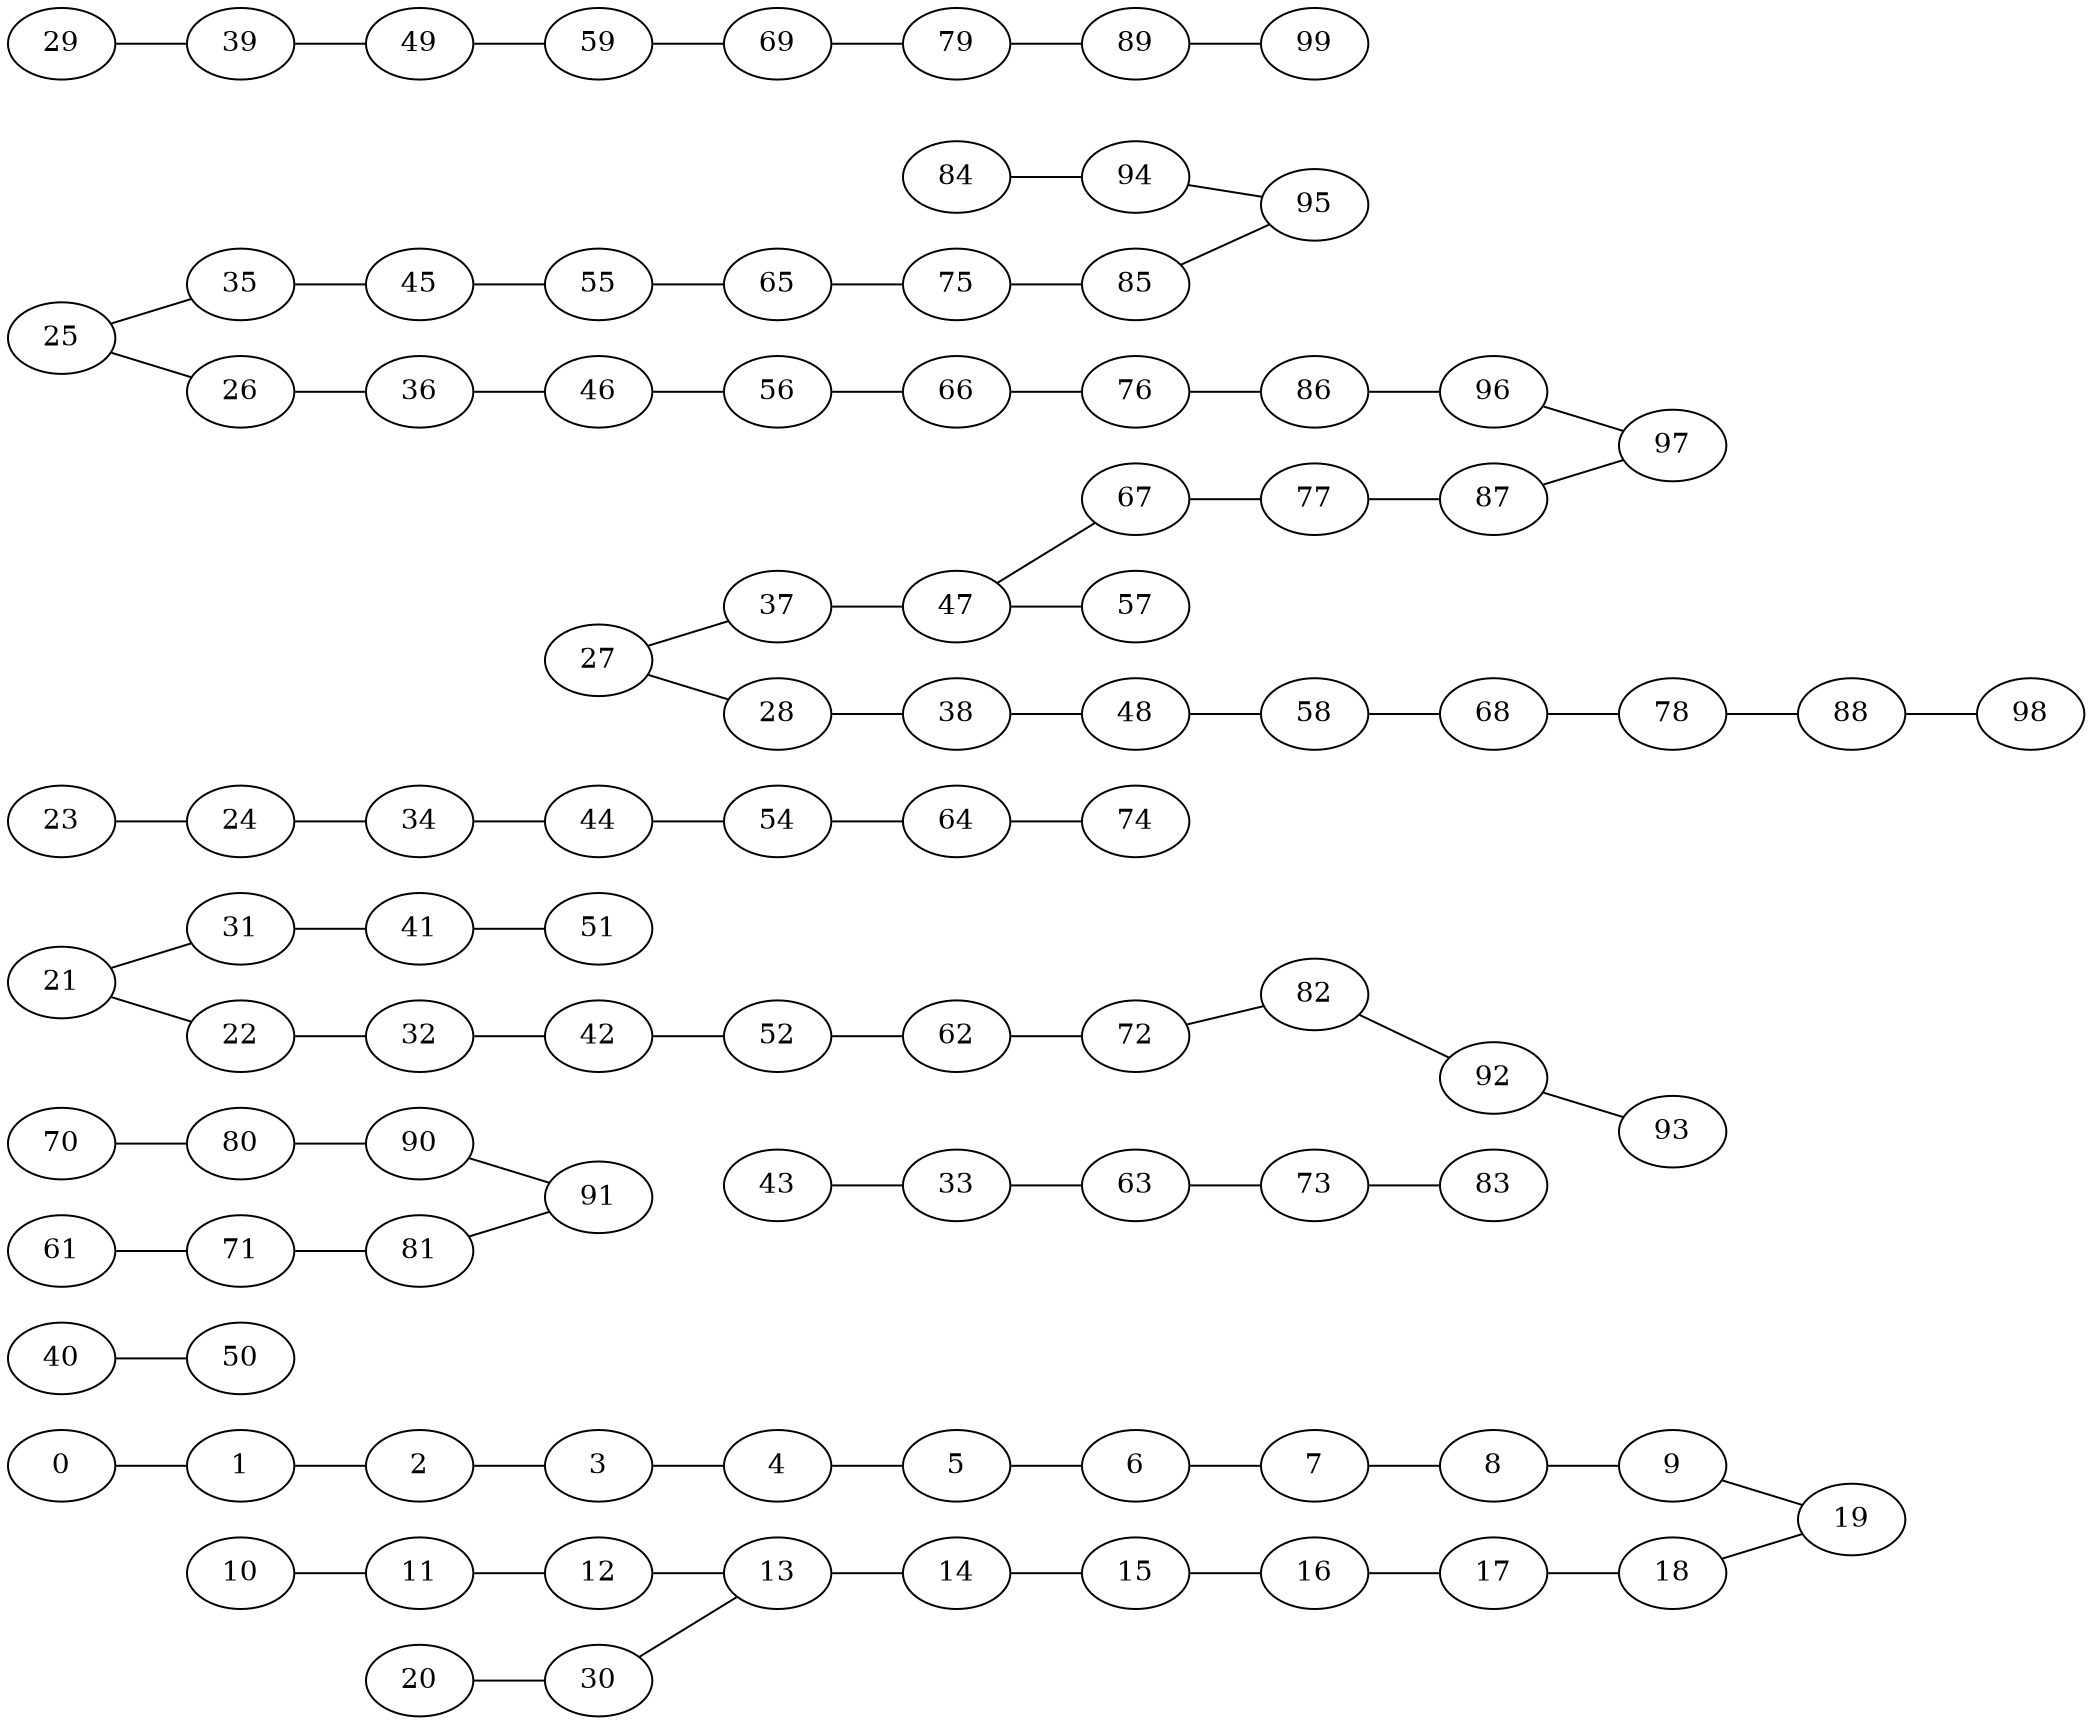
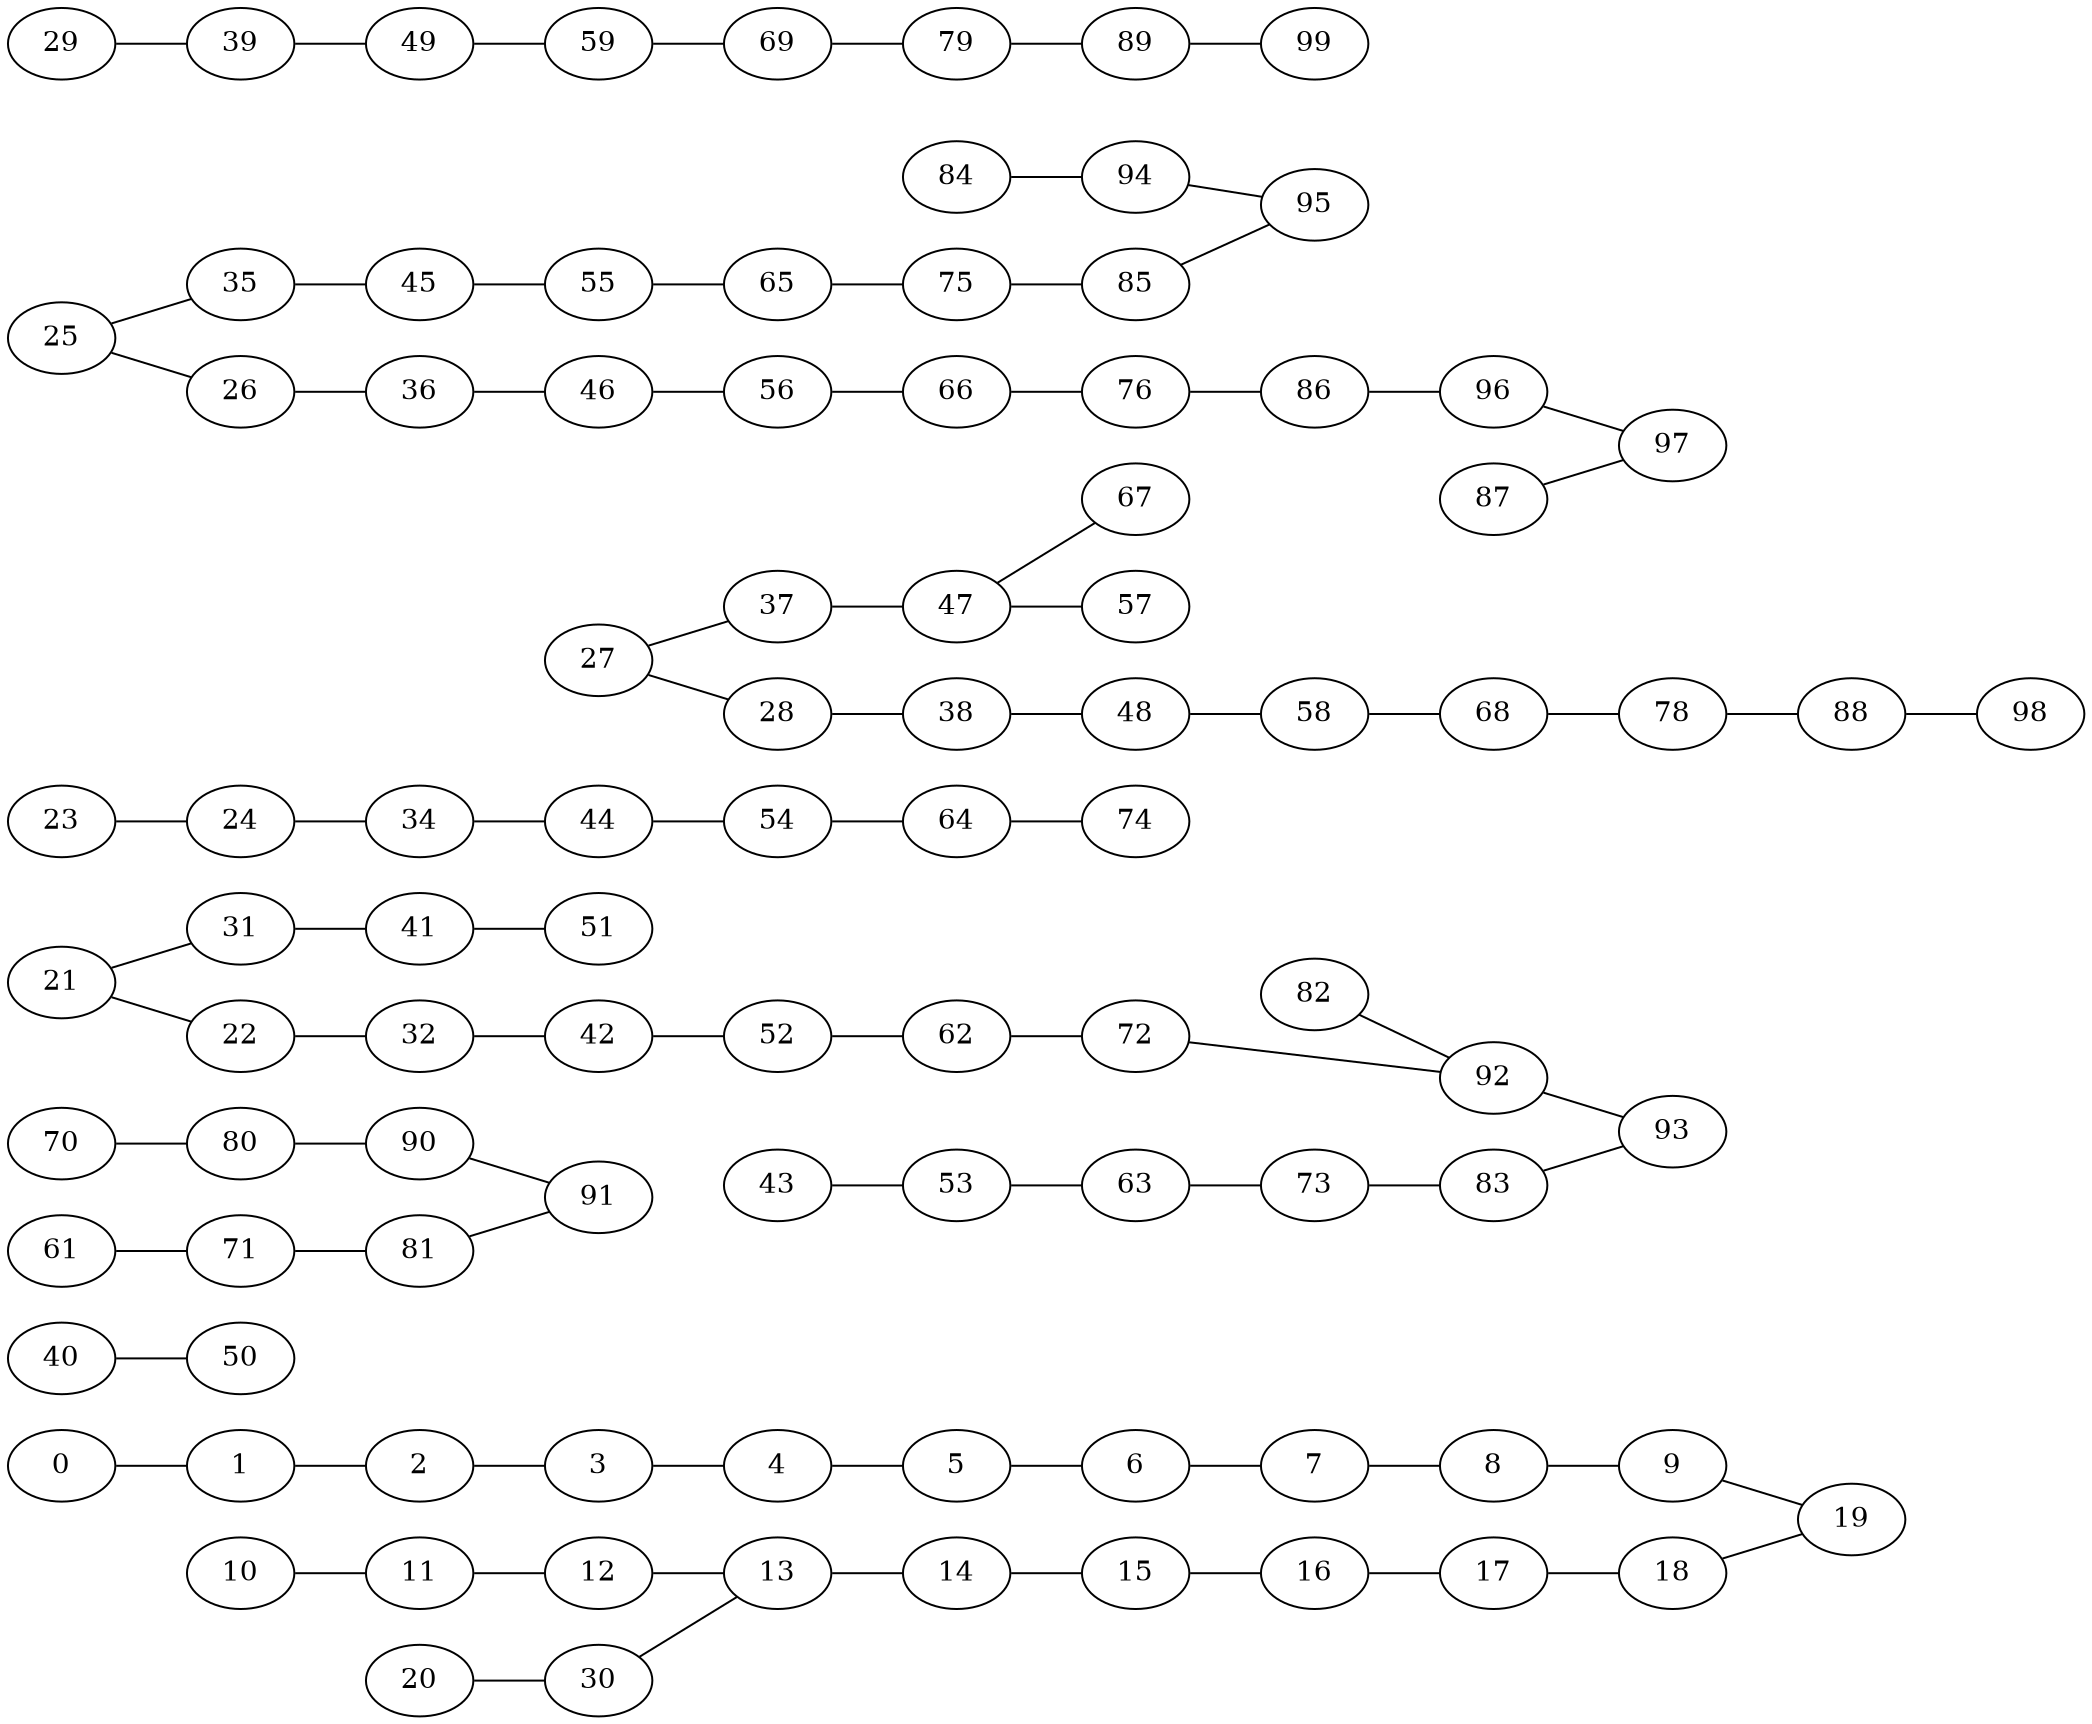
(1315, 499) -> none
(1225, 1015) -> (1315, 1057)
none -> (1583, 1158)
(957, 1185) -> (957, 1185)
